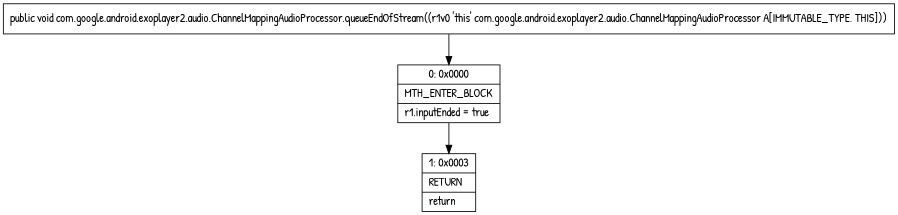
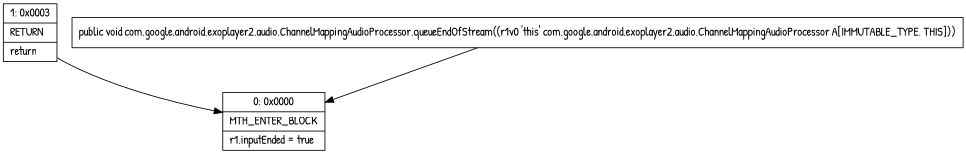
(449, 134) -> (134, 90)
